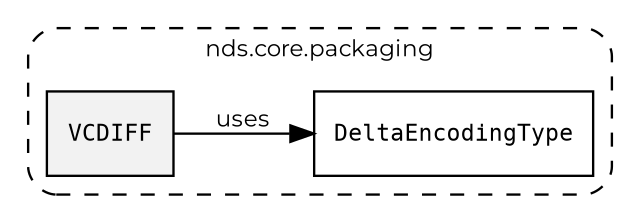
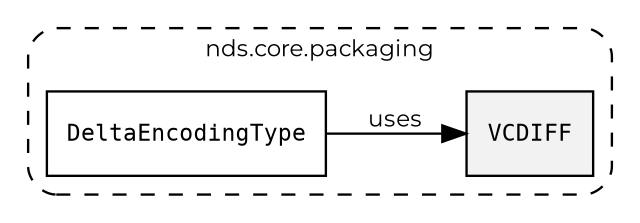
(232, 134) -> (384, 134)
